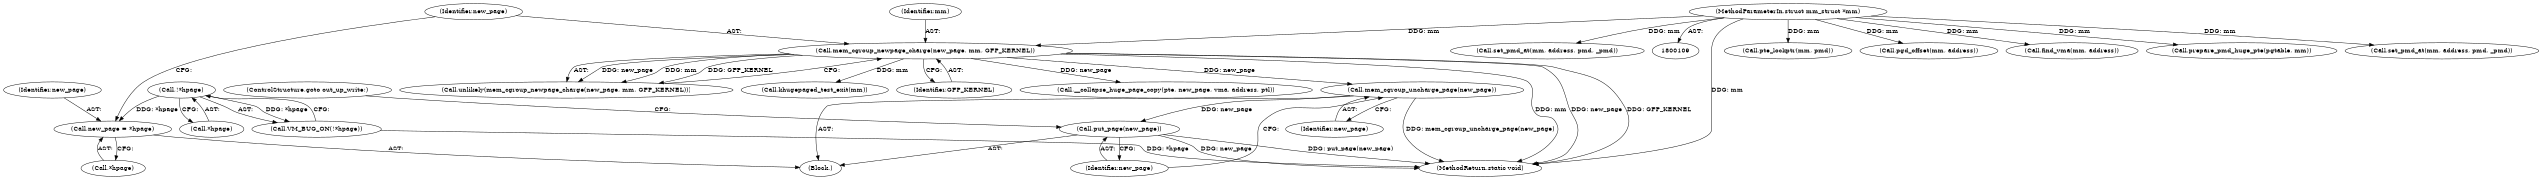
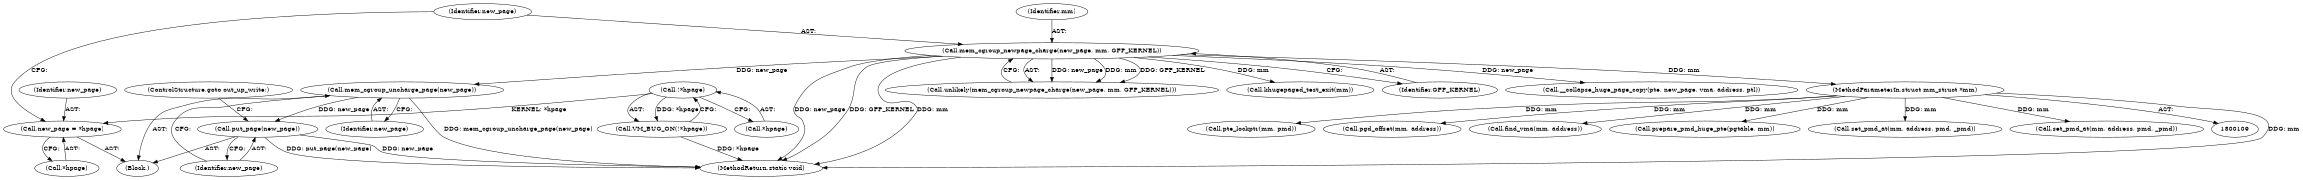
(1372, 31) -> (1506, 66)
(157, 110) -> (539, 110)
